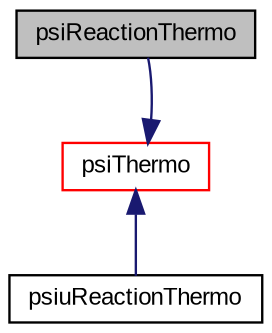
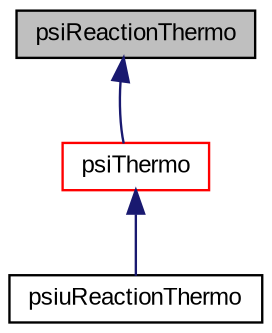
(152, 89) -> (120, 113)
